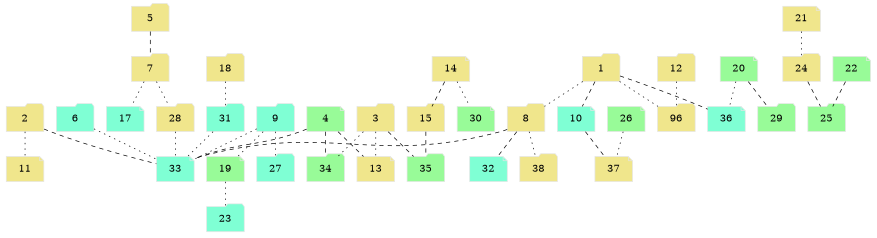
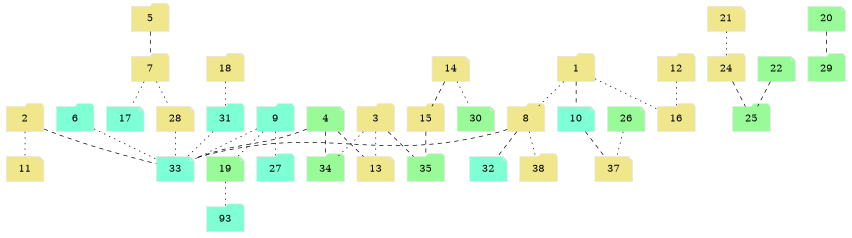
(175, 119) -> (175, 119)
(676, 119) -> (676, 119)
(726, 119) -> none
(225, 219) -> (225, 219)
